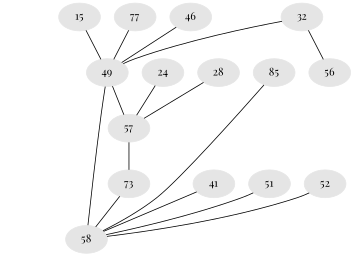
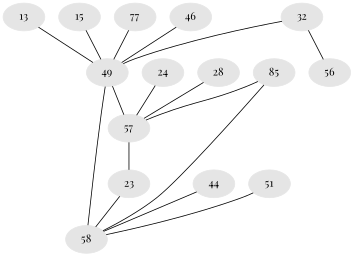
none -> (24, 17)
none -> (202, 101)
(129, 184) -> (129, 184)
(214, 184) -> (214, 184)
(325, 184) -> none
